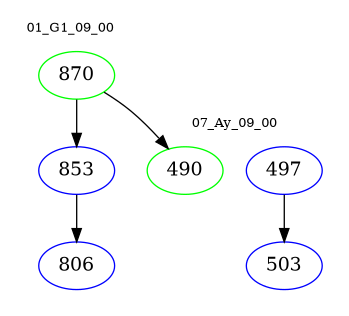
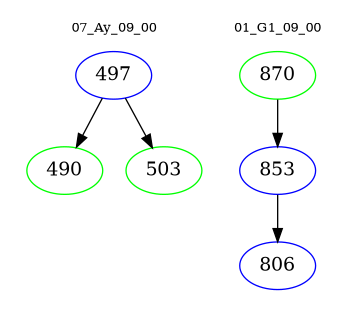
(145, 124) -> (93, 117)
(284, 266) -> (164, 171)
